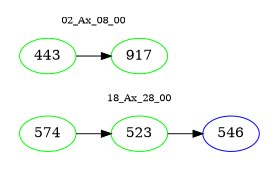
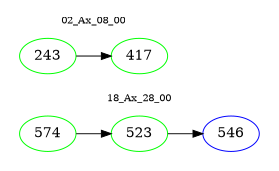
(48, 56) -> (48, 56)
(139, 56) -> (139, 56)
